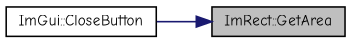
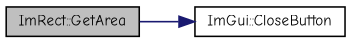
(176, 22) -> (159, 22)
